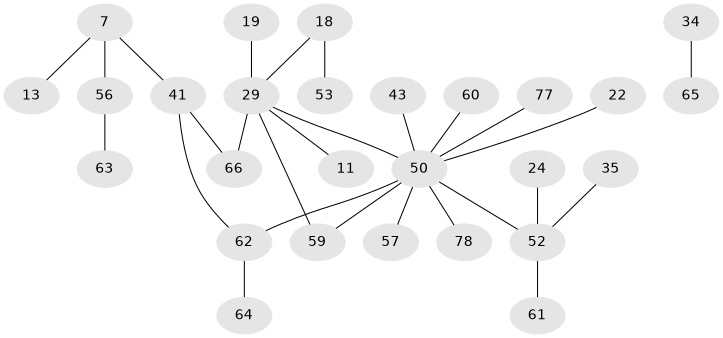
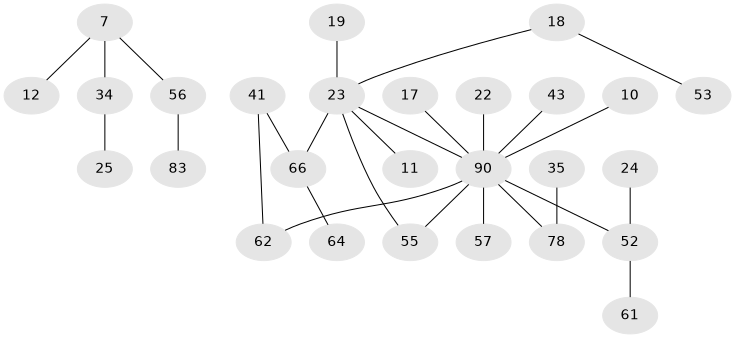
(141, 59) -> (105, 59)
(32, 96) -> (32, 96)
(251, 96) -> (337, 96)
(471, 96) -> (630, 96)
(545, 96) -> (410, 96)
(691, 96) -> (105, 169)
(105, 169) -> (178, 169)
(419, 169) -> (484, 169)
(574, 206) -> (557, 199)
(318, 242) -> (410, 242)
(244, 279) -> (318, 206)
